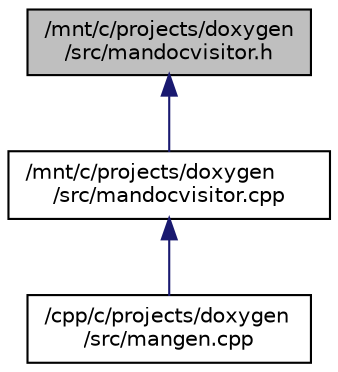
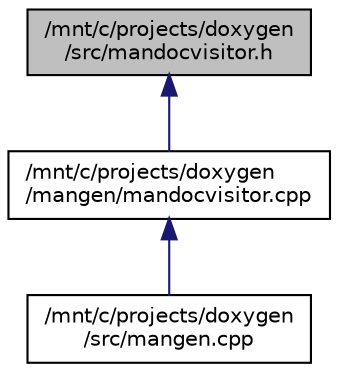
(169, 185) -> (169, 185)
(169, 329) -> (169, 329)
